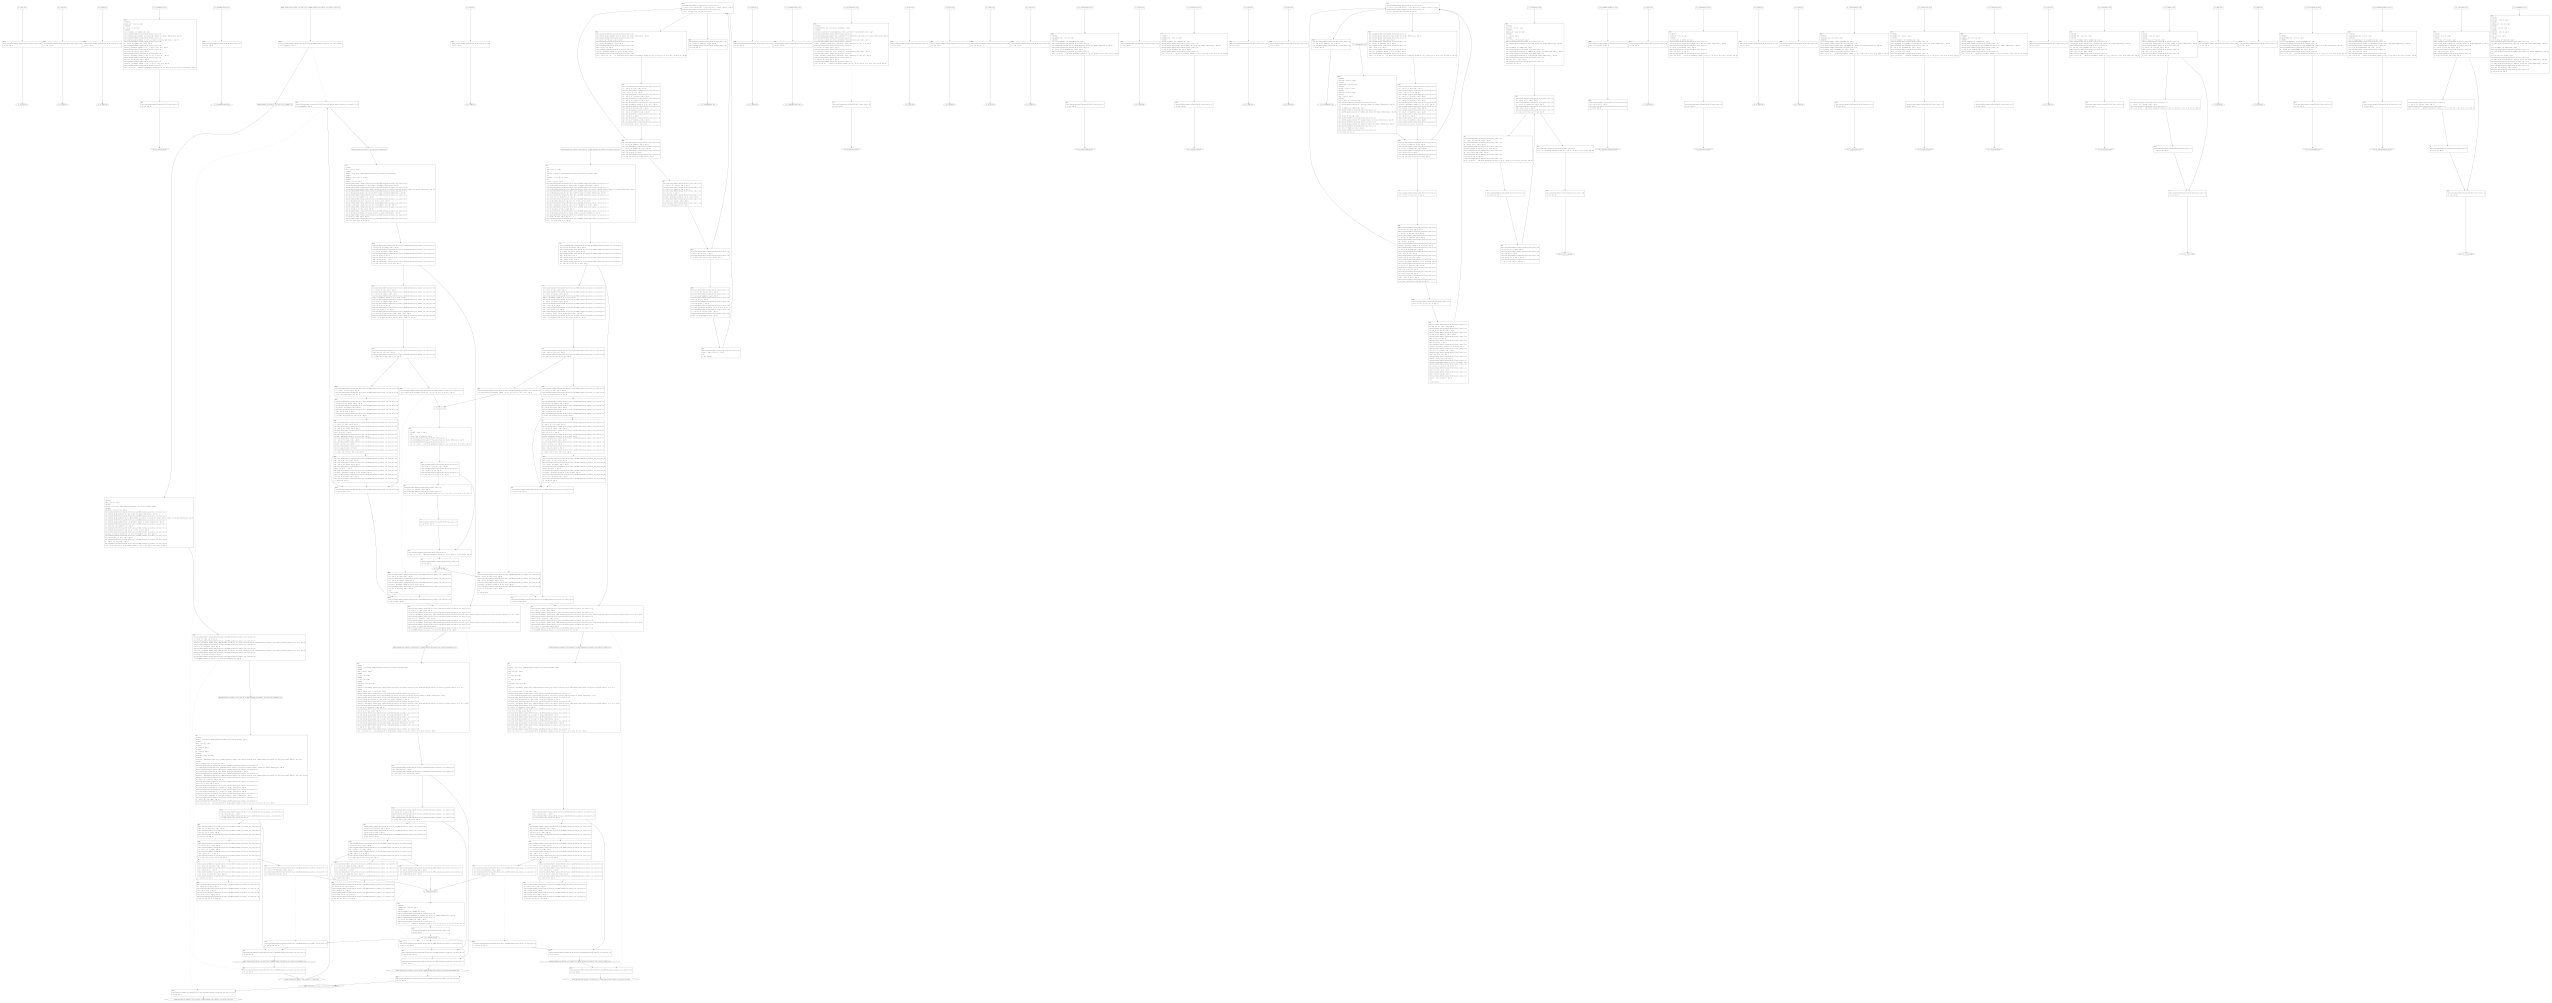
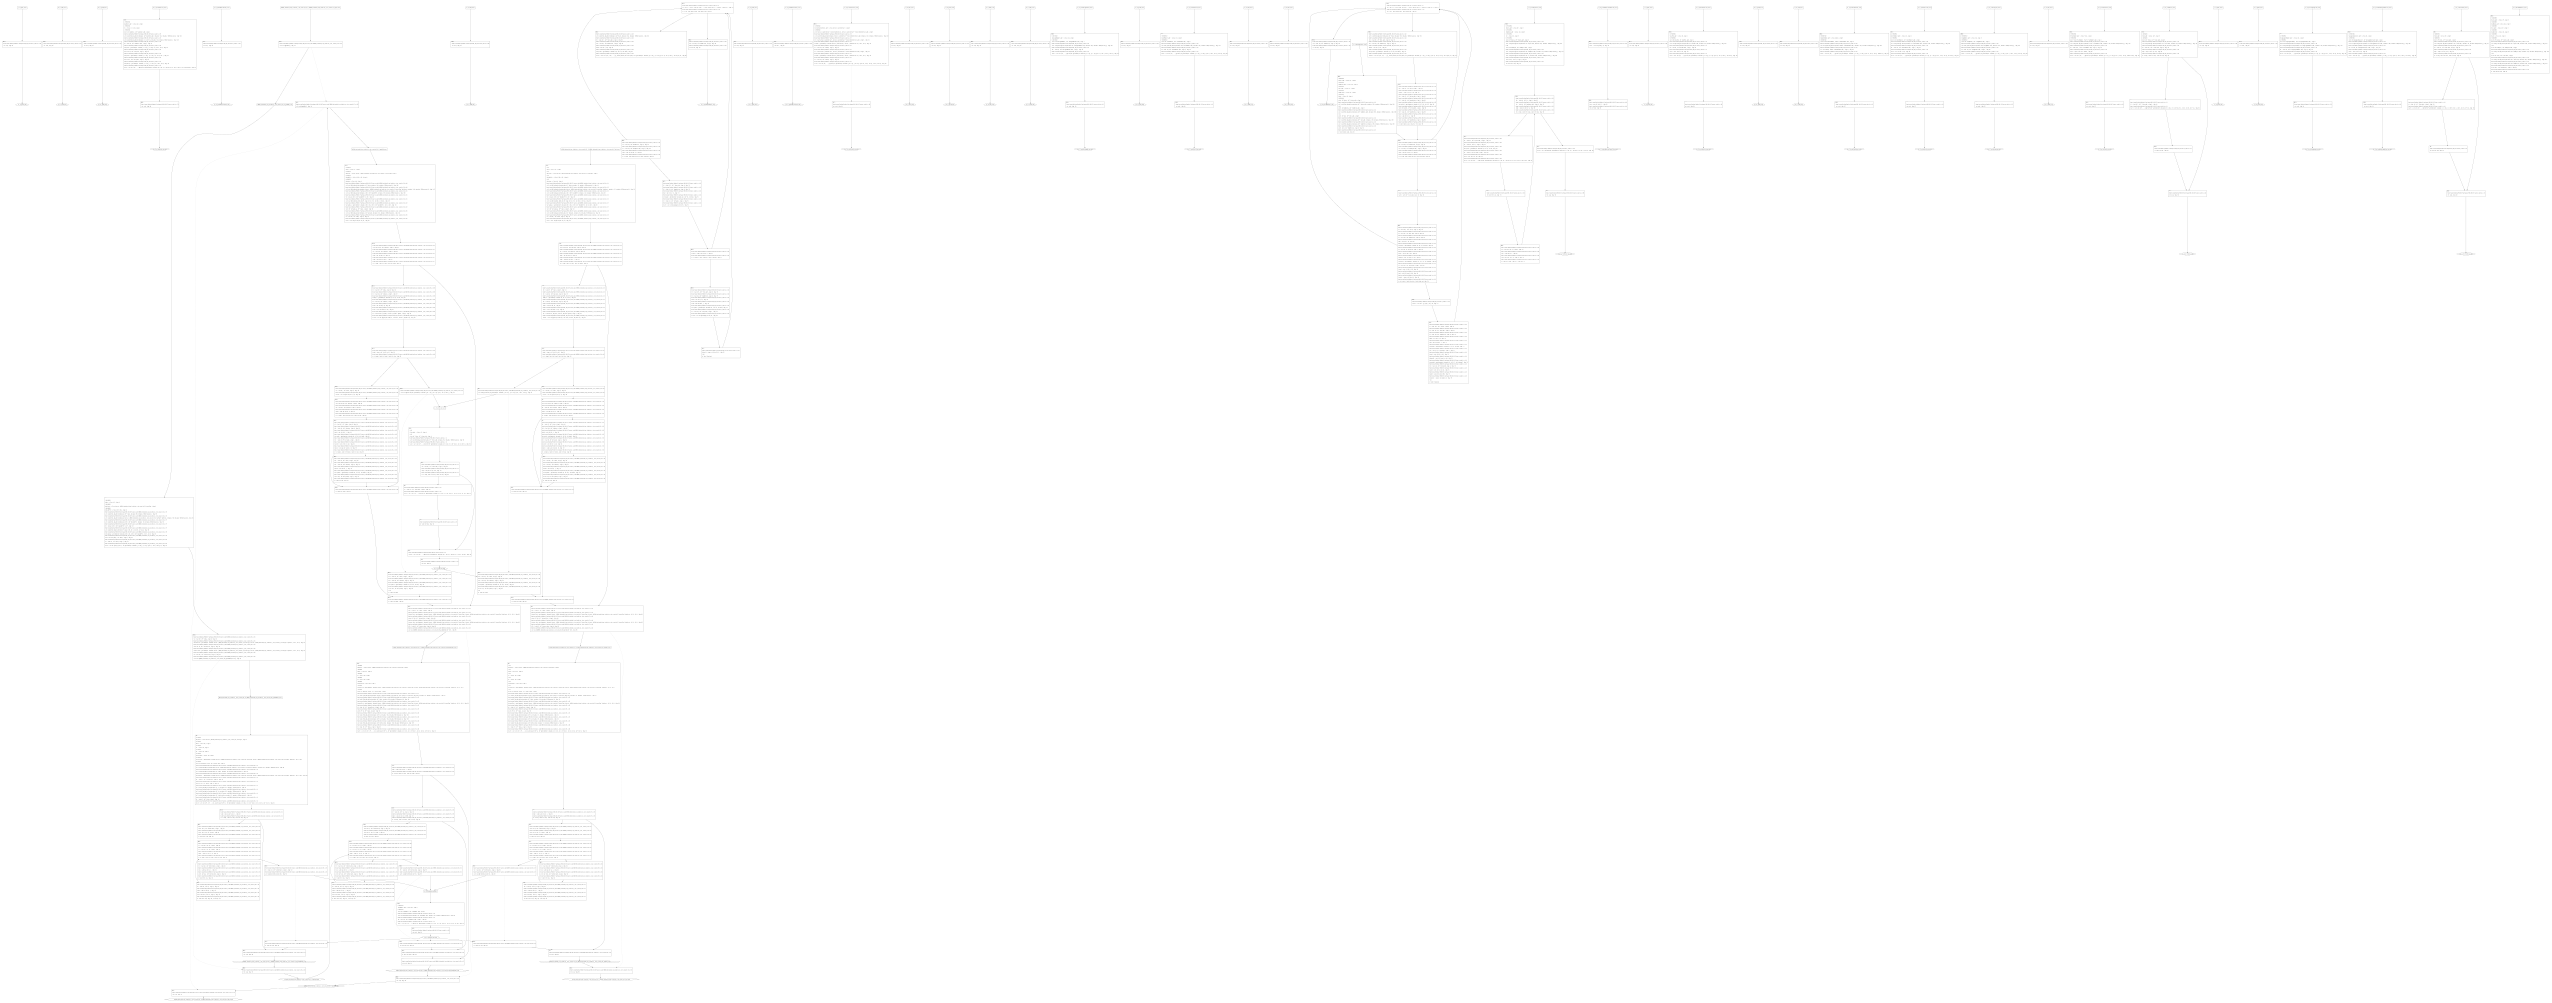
(641, 105) -> none
